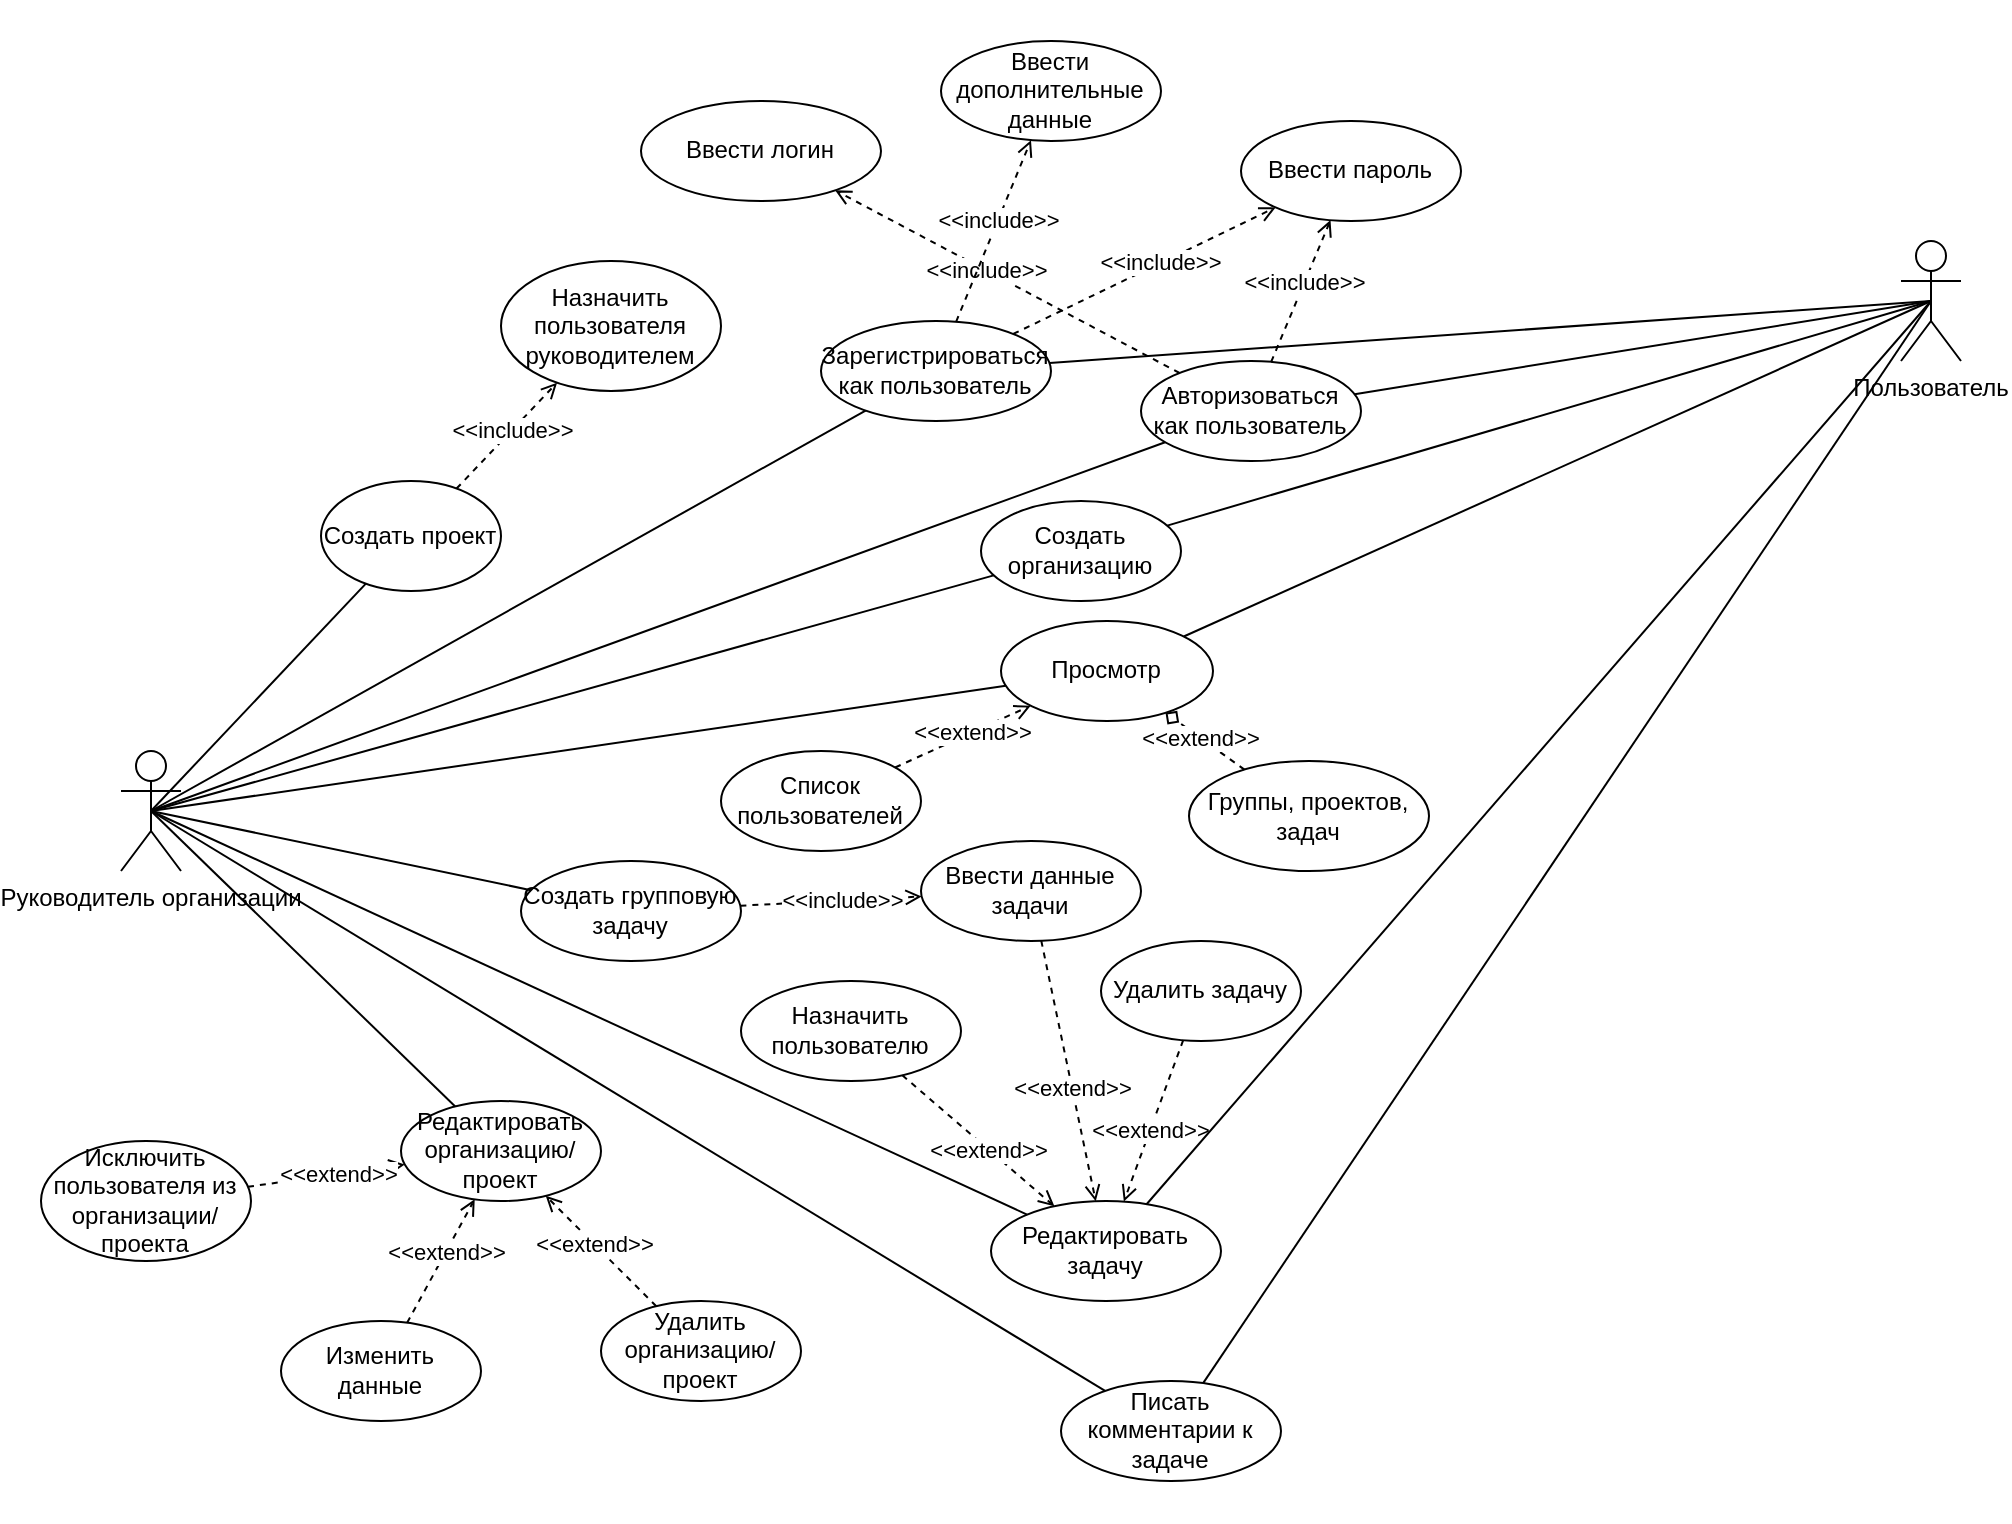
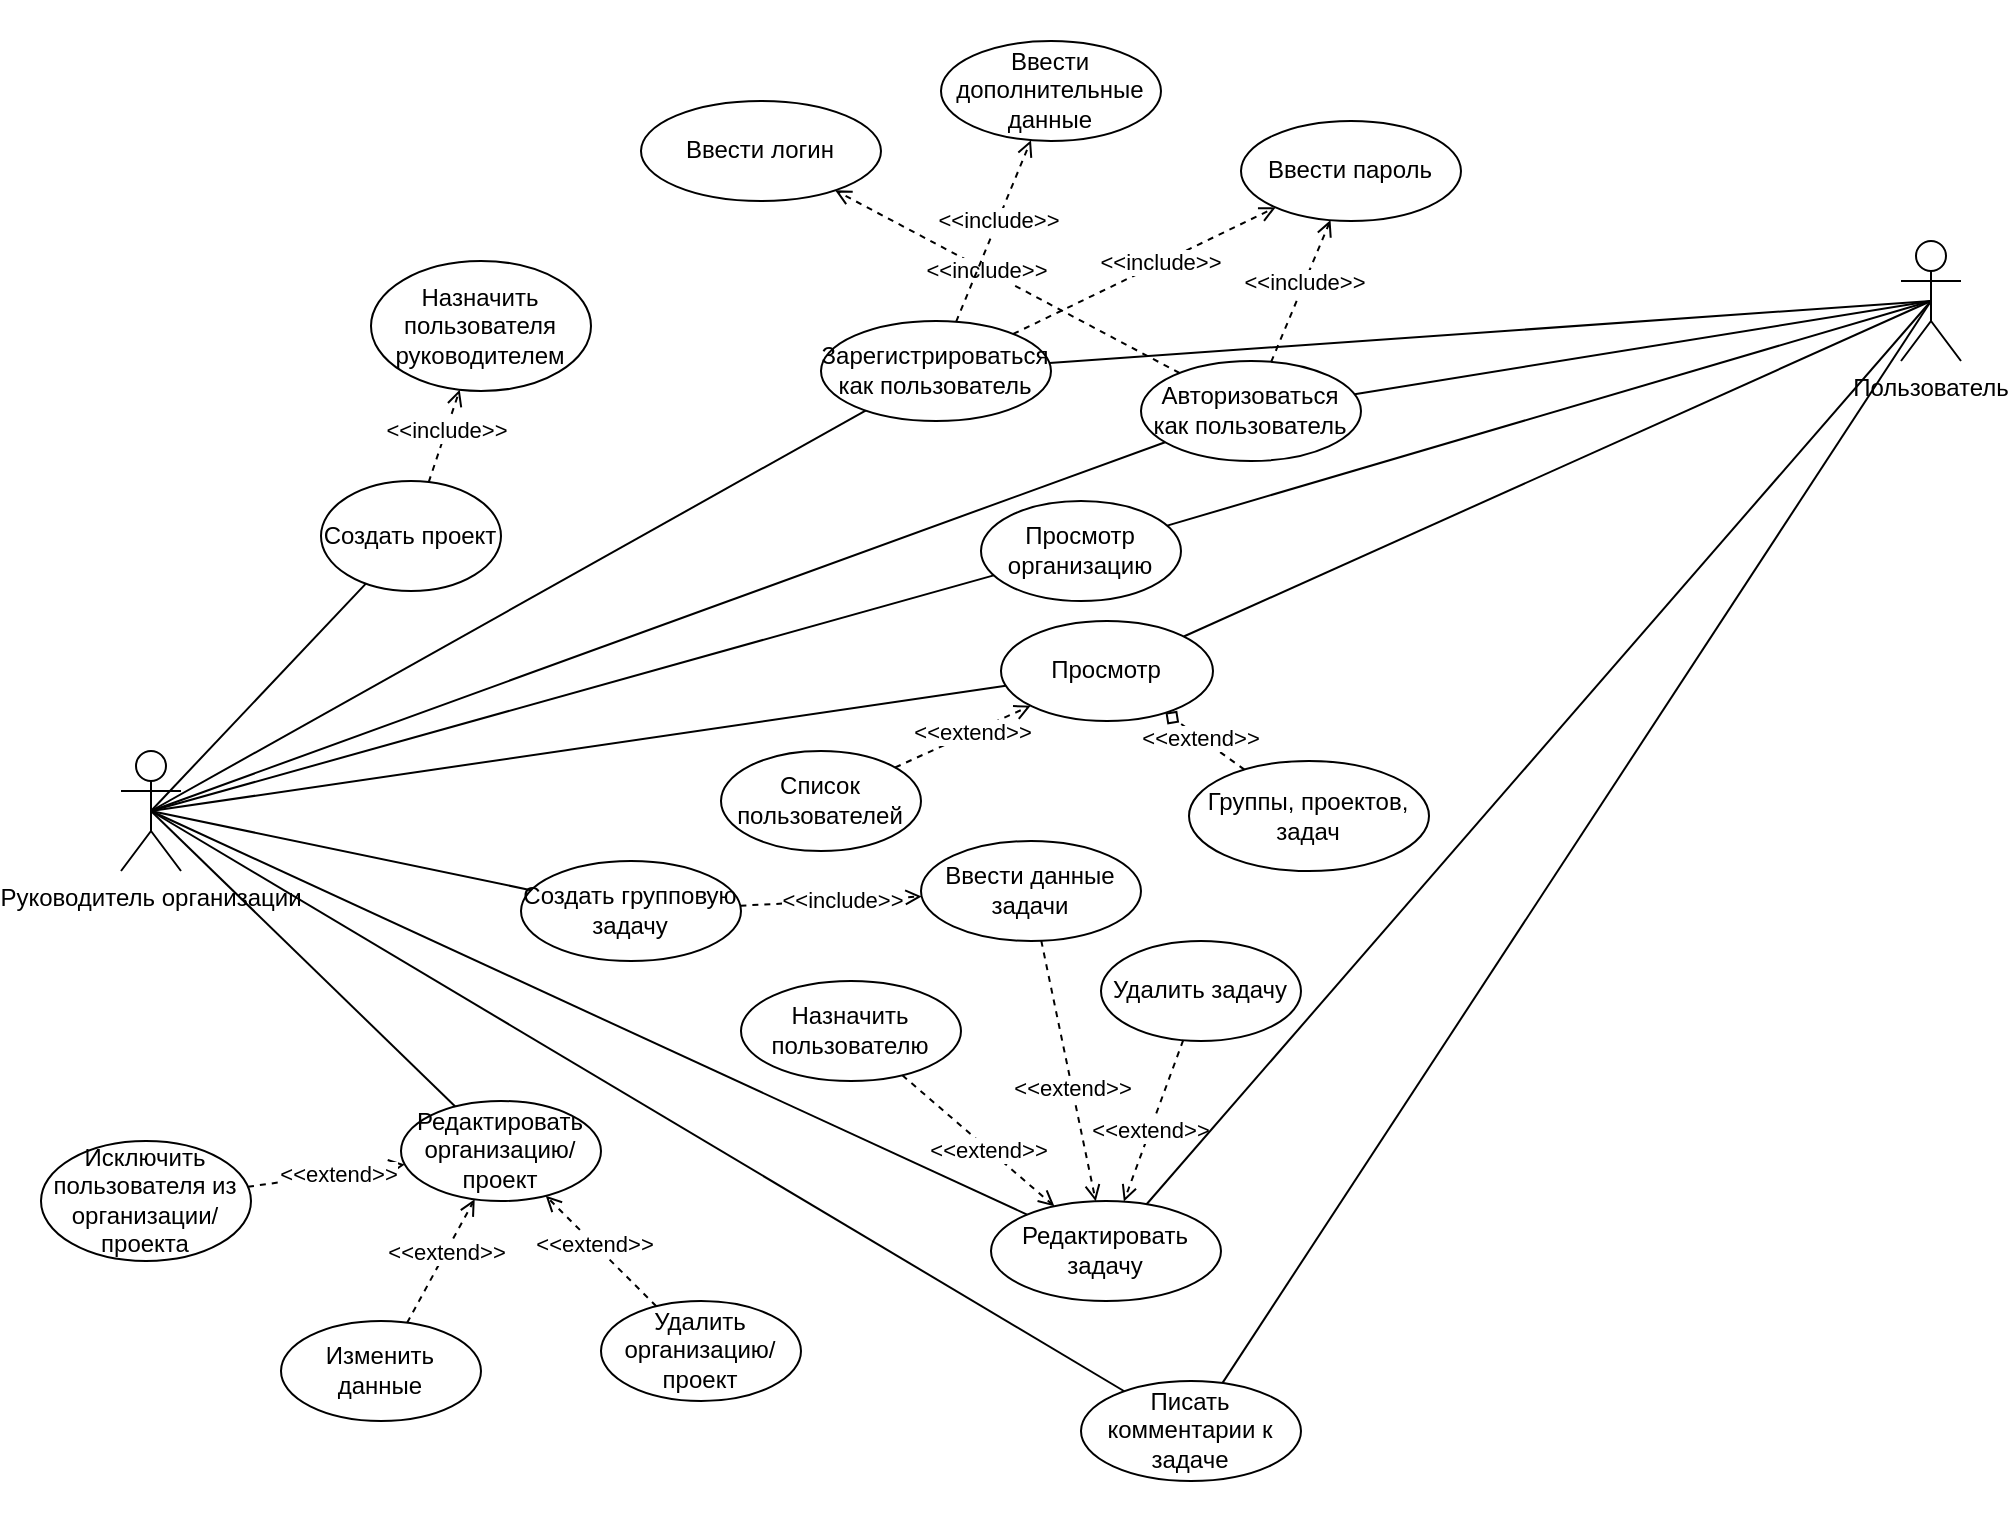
(611, 326) -> (481, 326)
(1081, 551) -> (1081, 551)
(1171, 1431) -> (1191, 1431)
